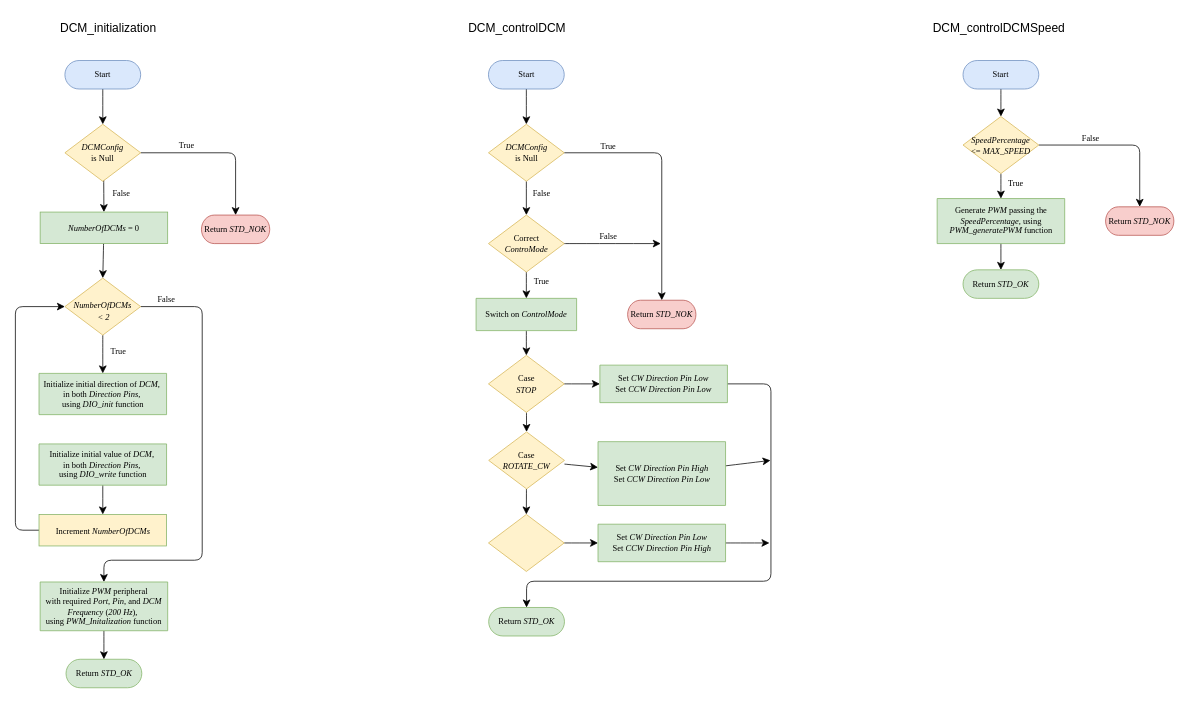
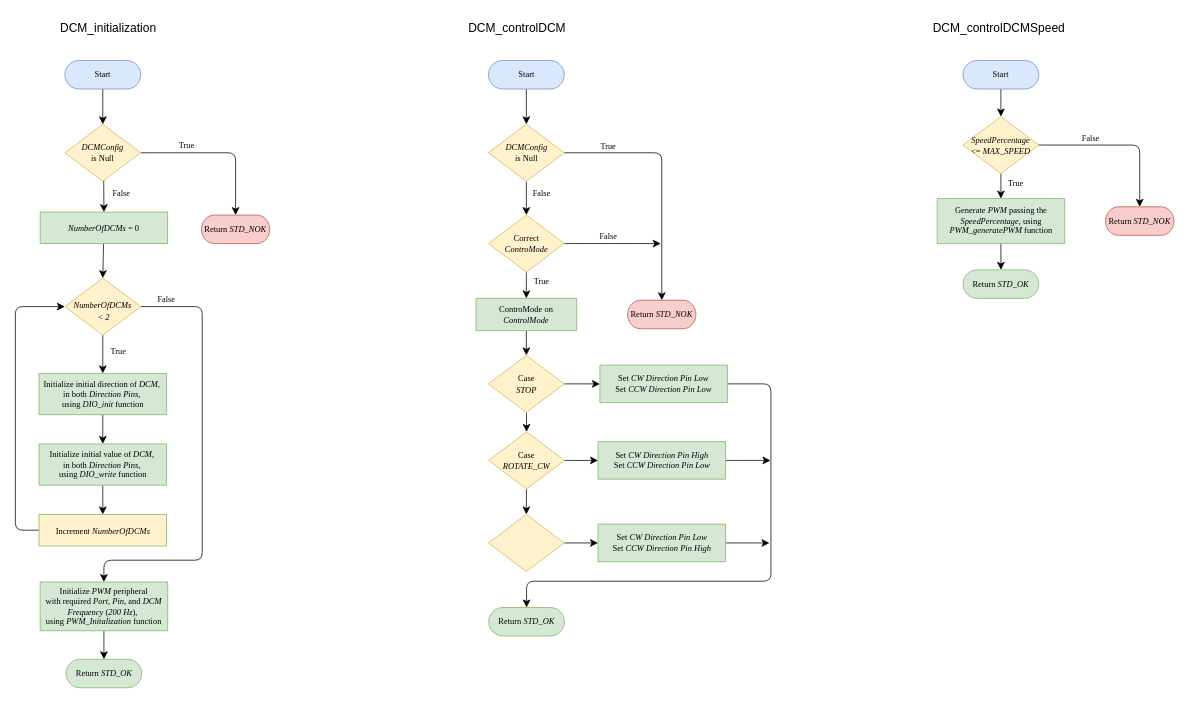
(526, 315) -> (526, 315)
none -> (103, 425)
(662, 473) -> (662, 460)
